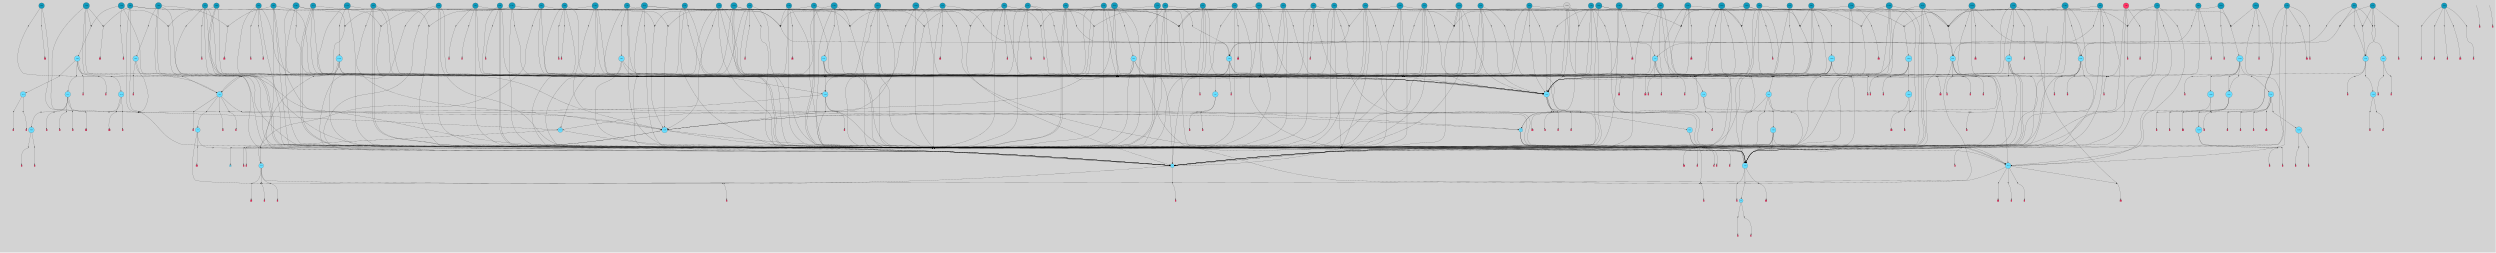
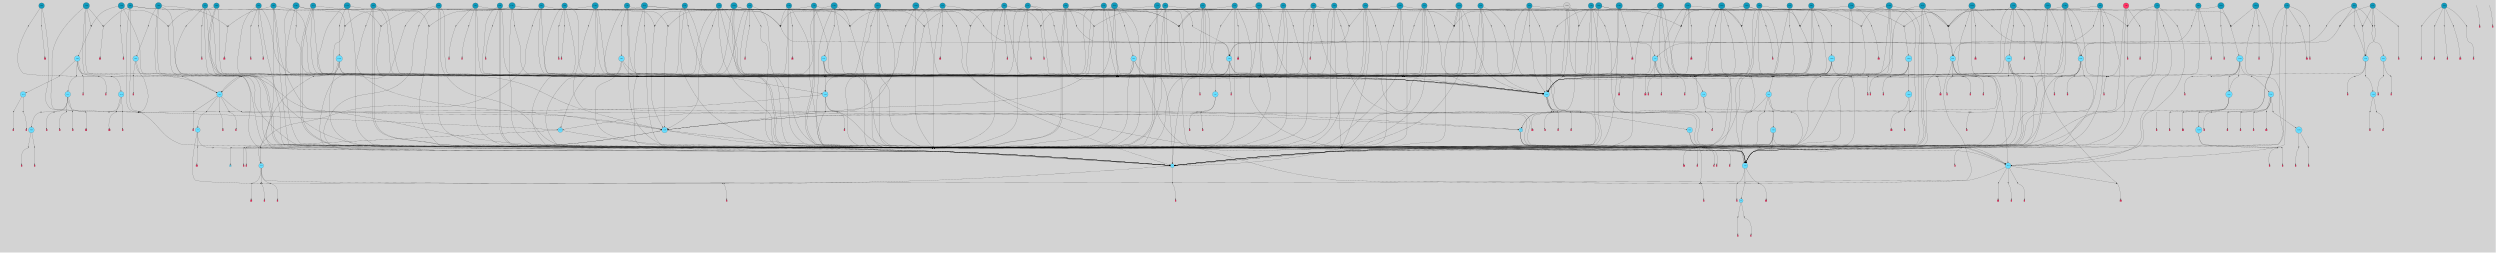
none -> (2048, 6)
(2211, 94) -> none
